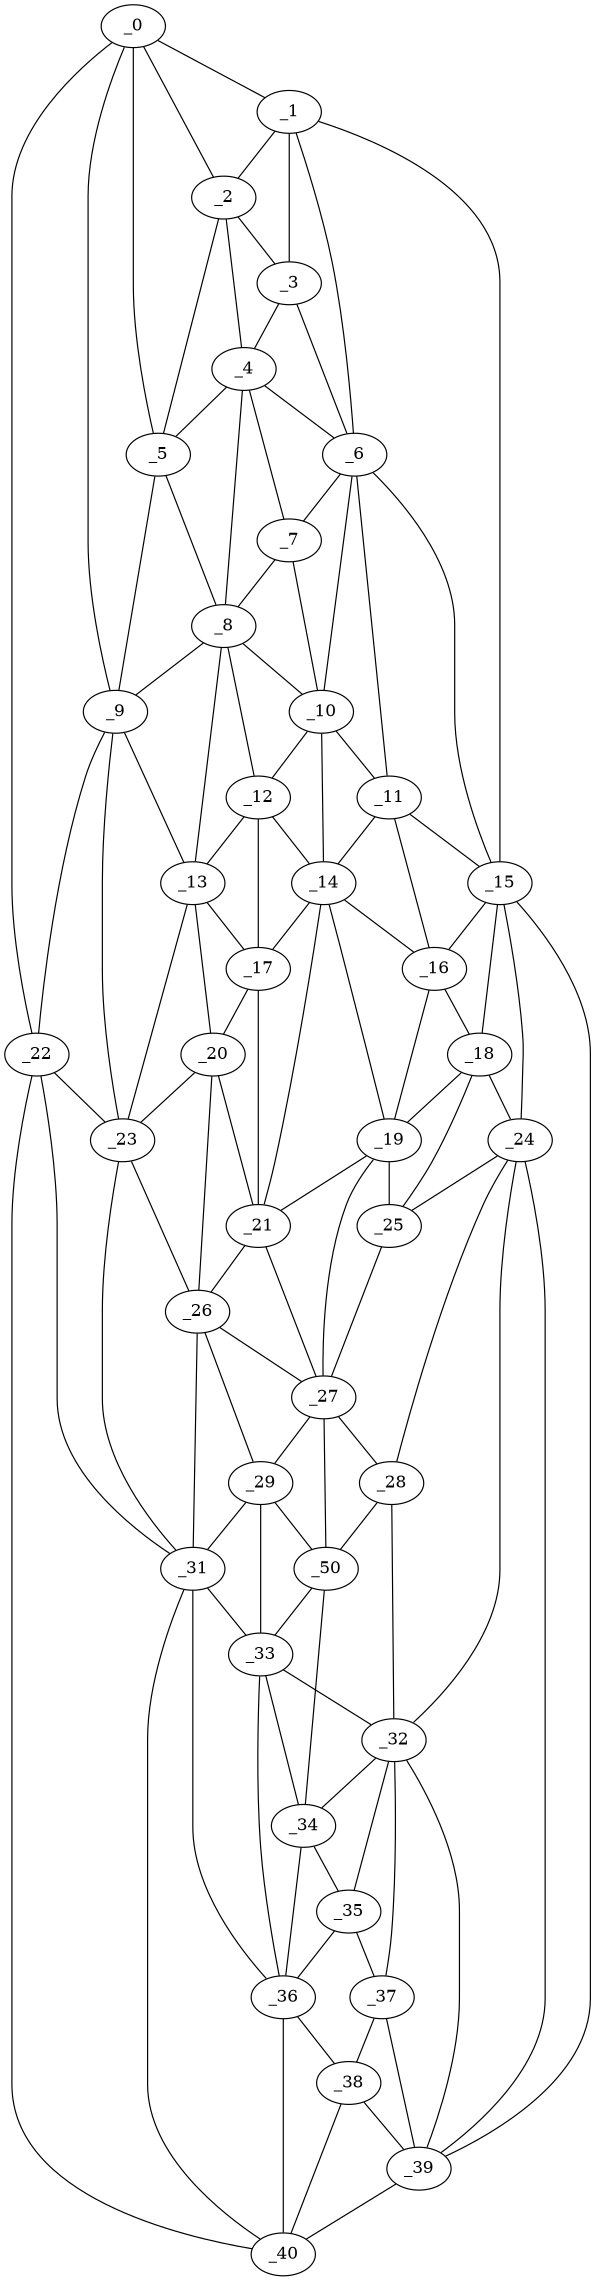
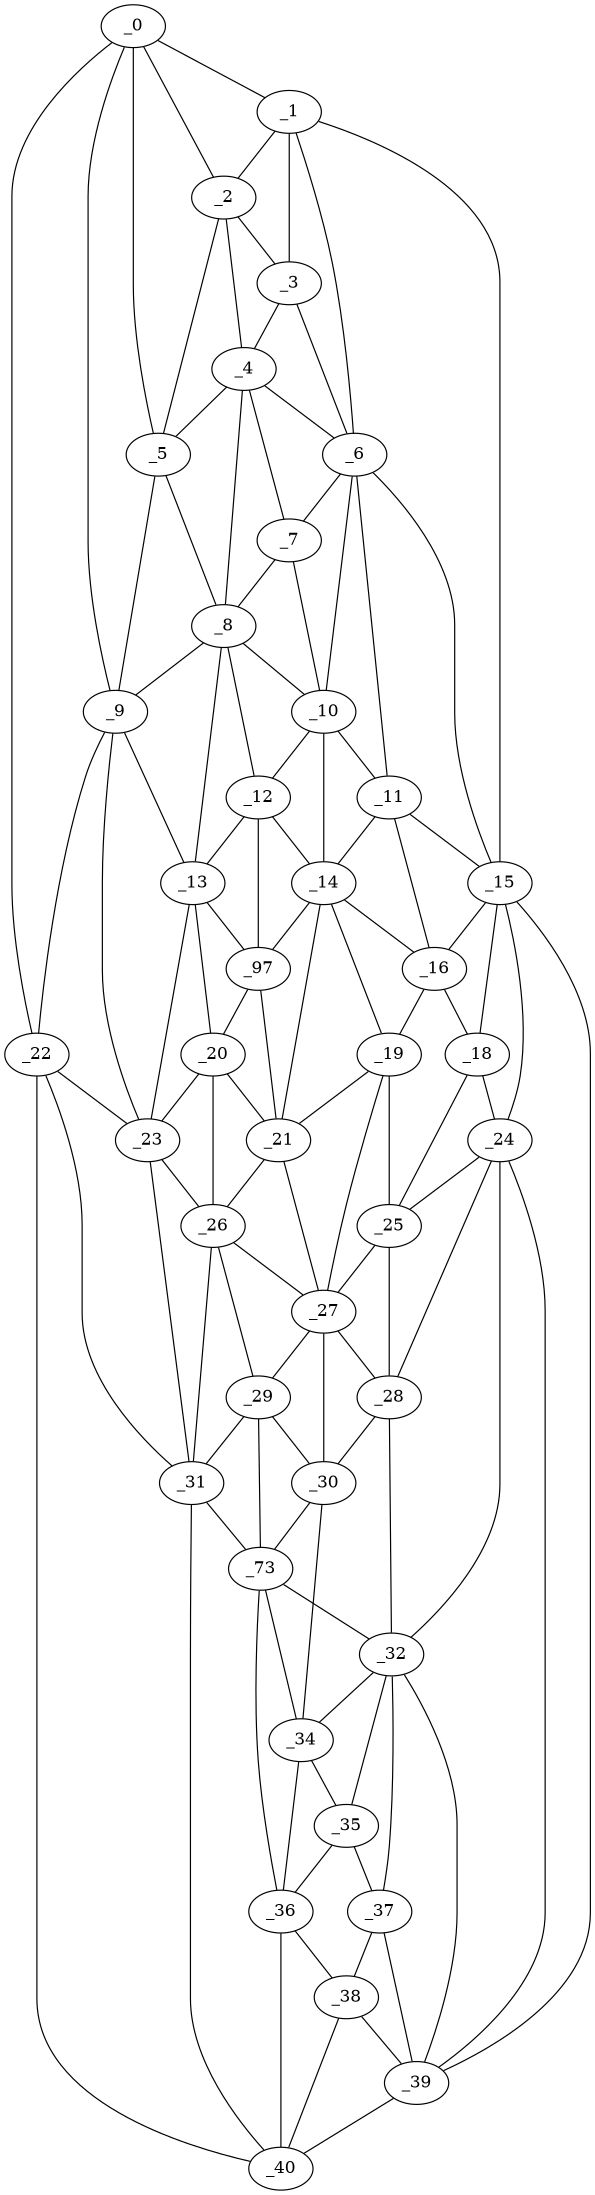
(258, 969) -> (258, 969)
(434, 1097) -> none
none -> (389, 1312)
(326, 1569) -> (324, 1483)
(261, 1654) -> (261, 1569)
(193, 1795) -> none
